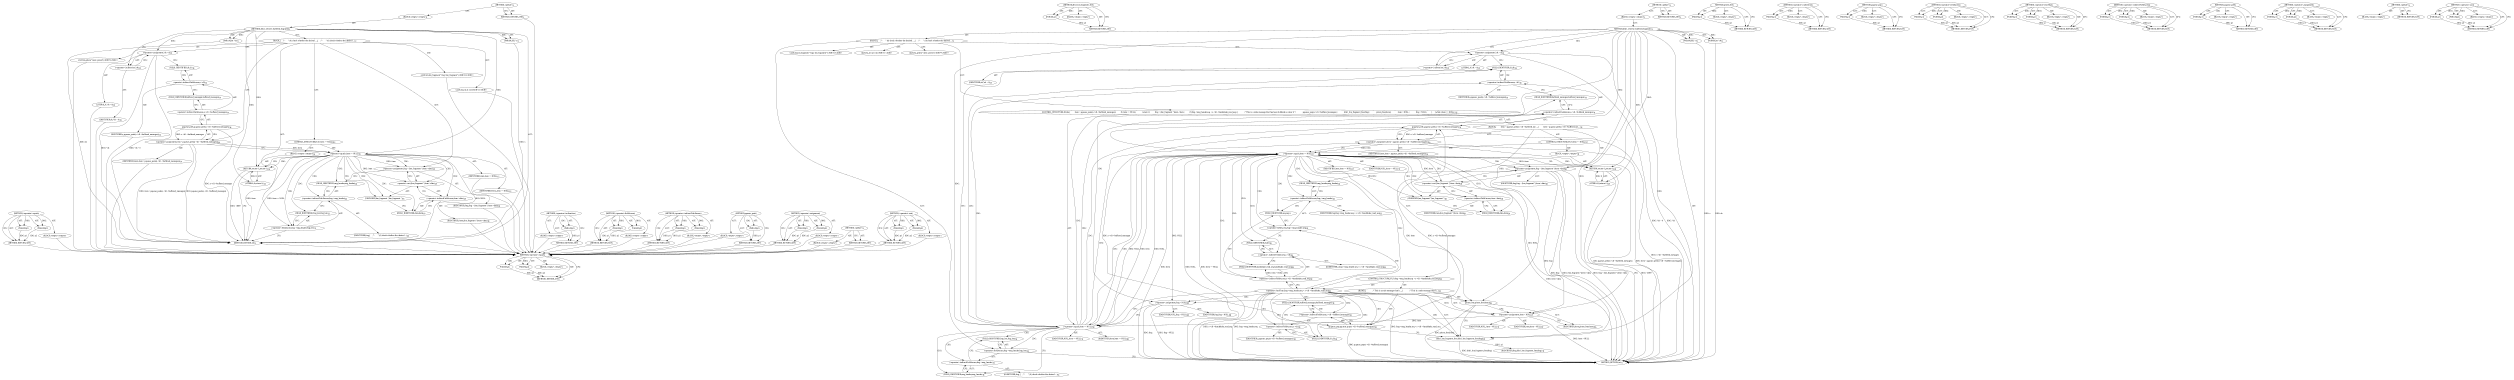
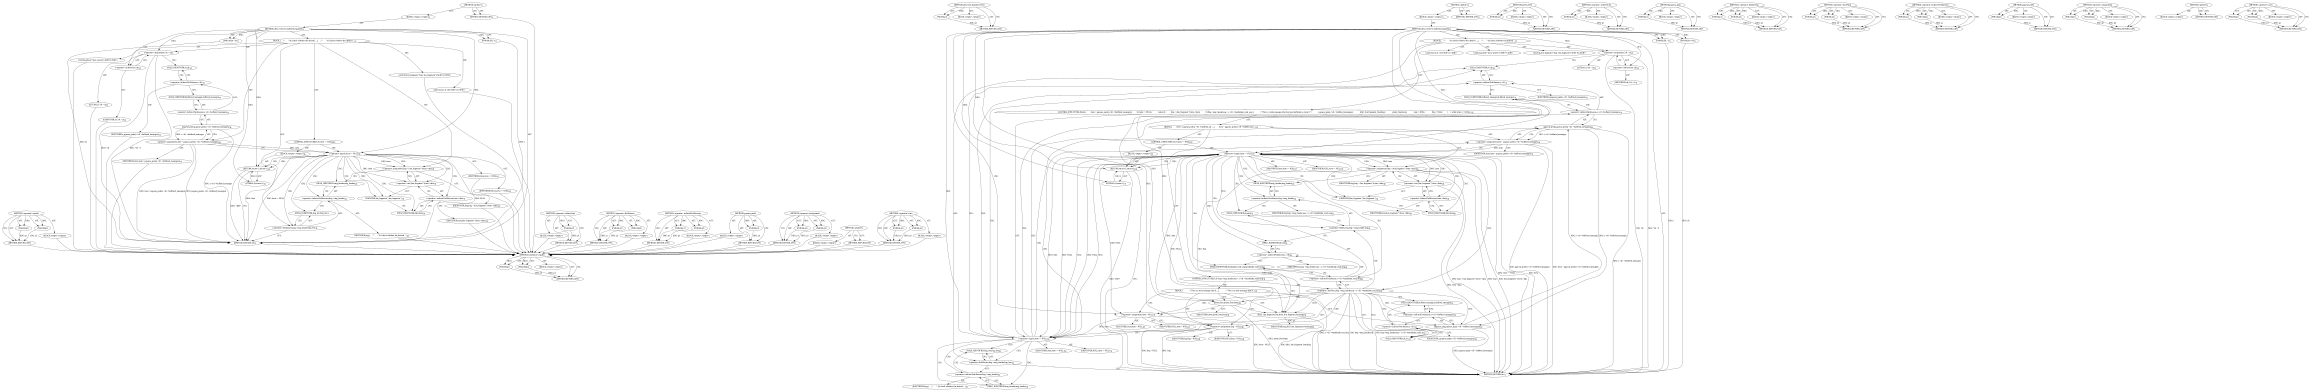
(1274, 273) -> (1312, 273)
(1551, 319) -> (1177, 324)
(1406, 333) -> (1288, 280)
